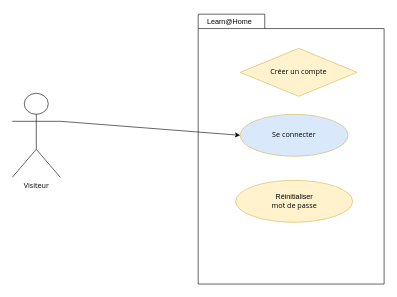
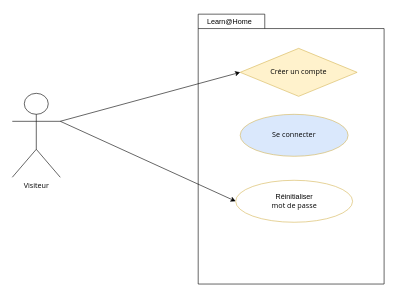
none -> (149, 97)
(150, 128) -> none
none -> (148, 161)
(294, 201) -> (294, 201)
